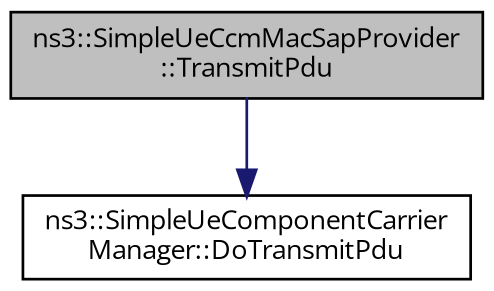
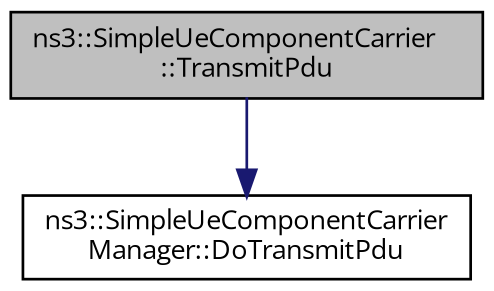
(247, 55) -> (247, 55)
